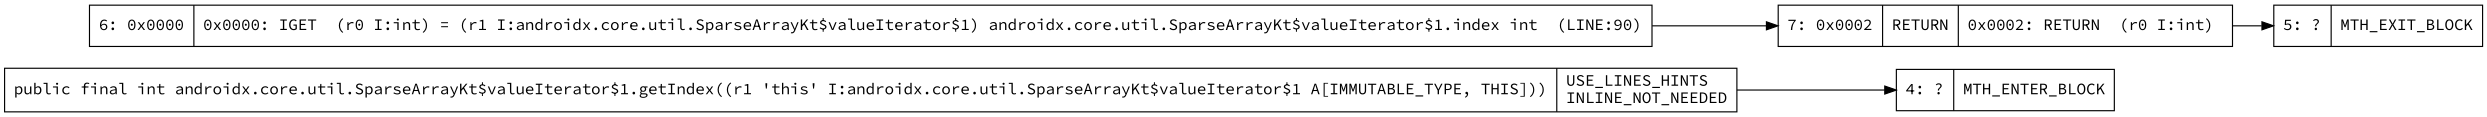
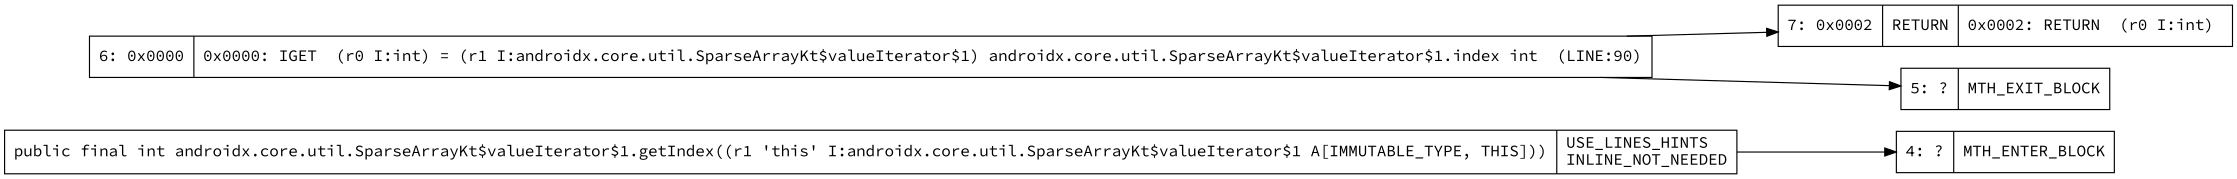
(2247, 26) -> (1745, 82)
